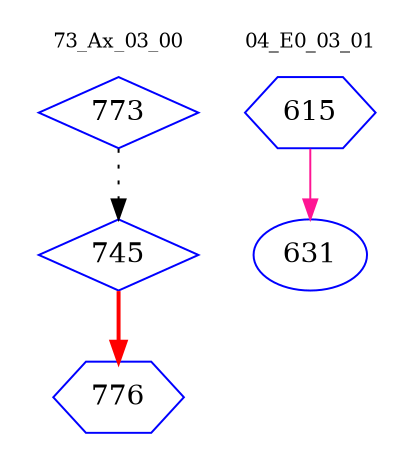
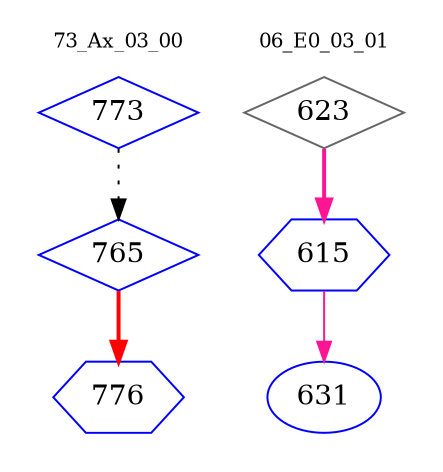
(310, 42) -> (324, 42)
none -> (324, 113)
(119, 255) -> (119, 255)
